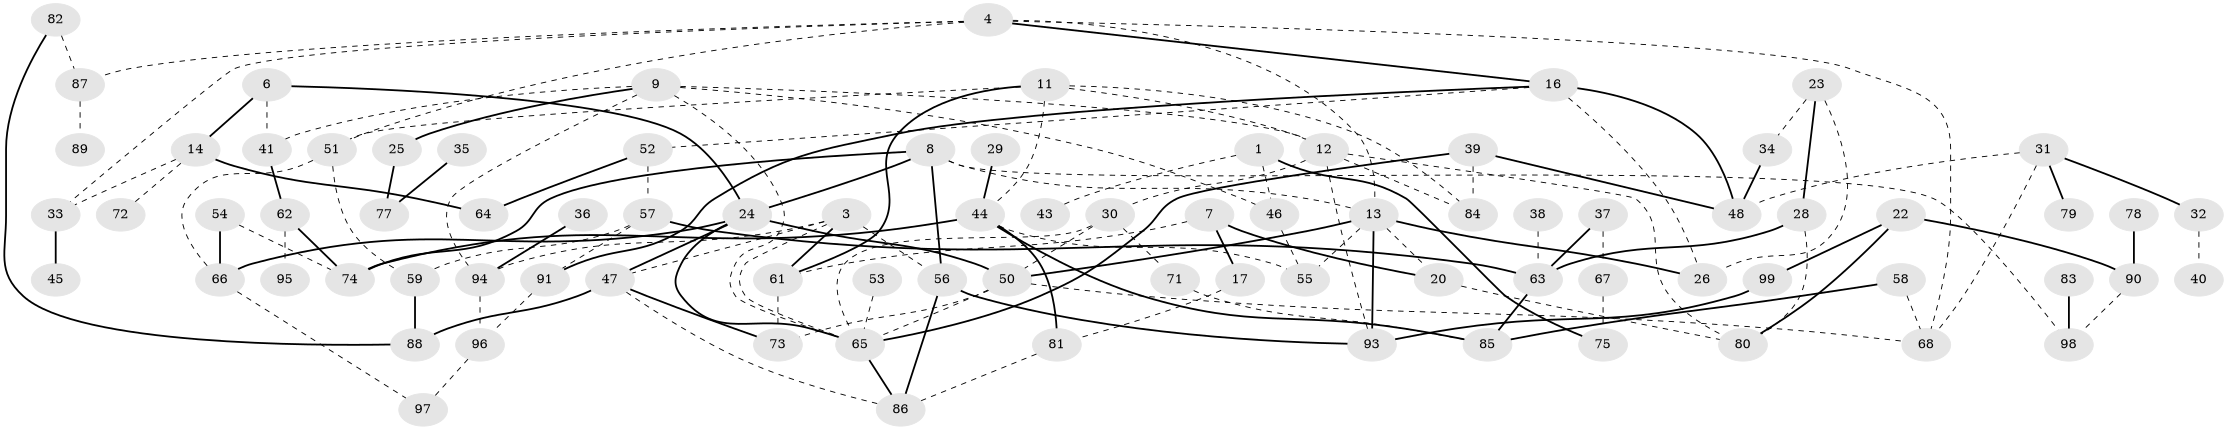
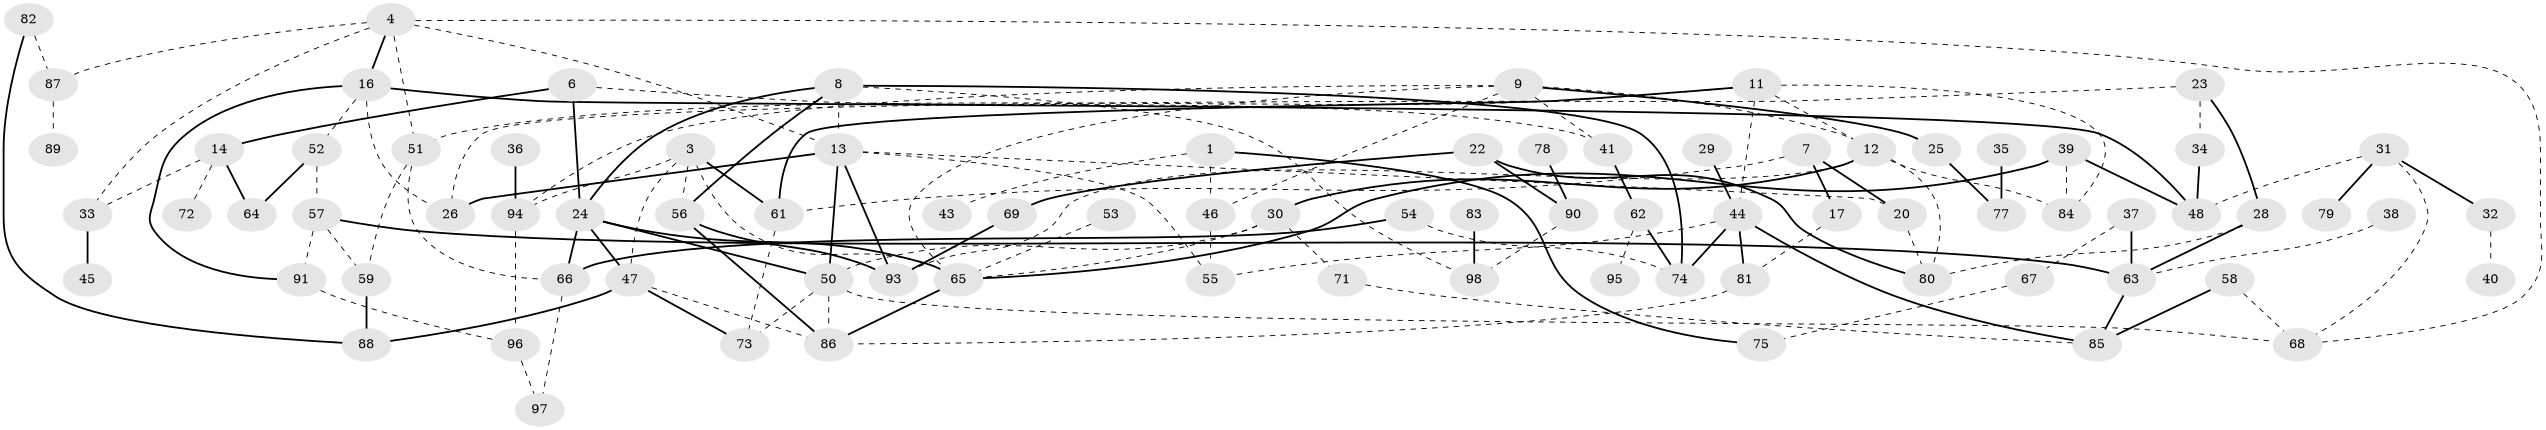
(1218, 183) -> (1574, 184)
(1767, 280) -> (1012, 215)
(924, 318) -> (829, 312)
